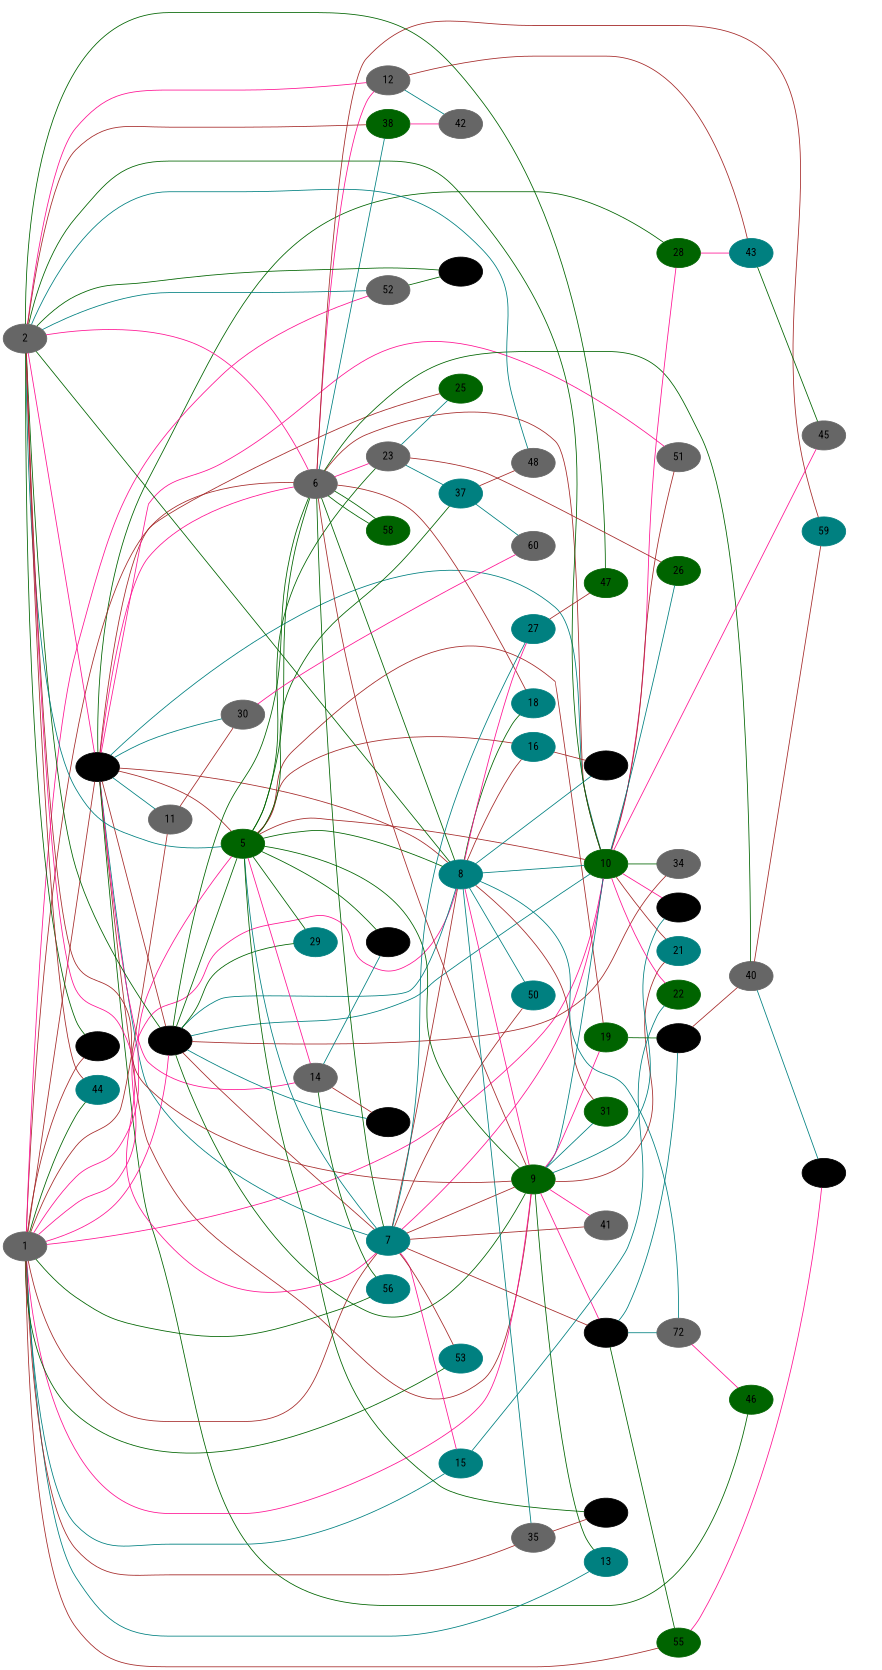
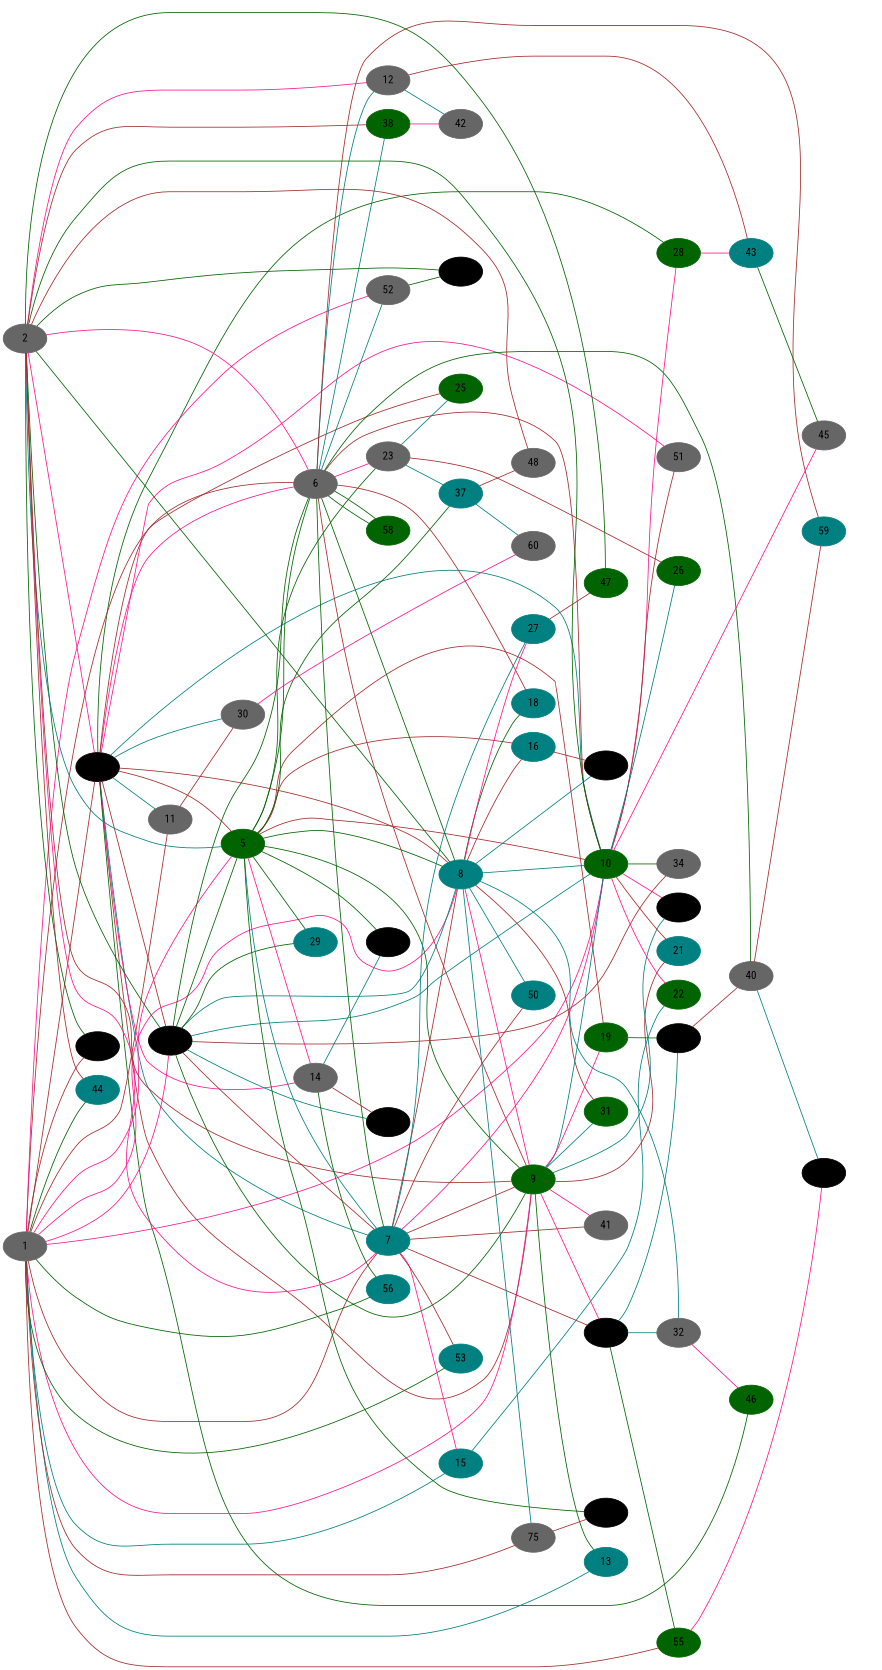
(345, 182) -> (345, 182)
(320, 190) -> (320, 190)
(201, 293) -> (352, 387)
(679, 1333) -> (679, 1333)
(533, 1538) -> (533, 1538)
